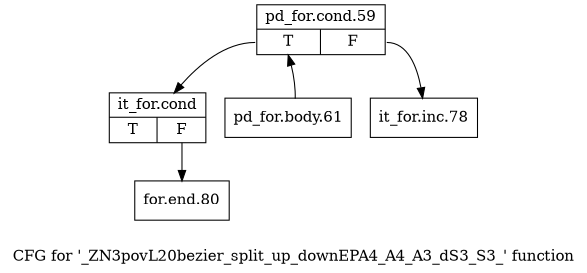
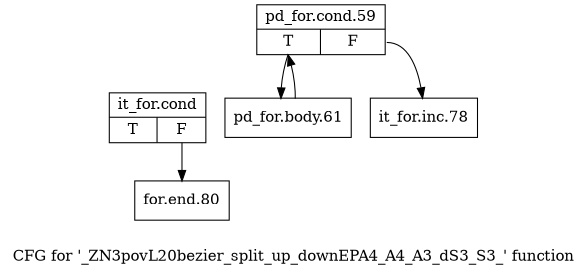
(214, 56) -> (284, 71)
